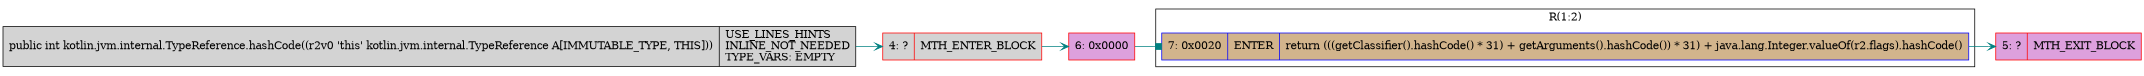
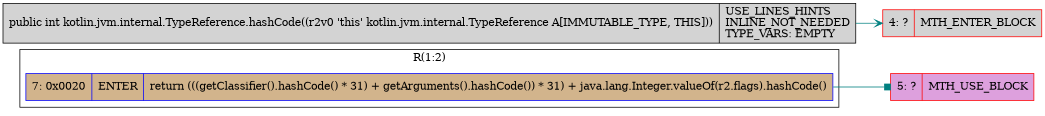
(1102, 46) -> none
(1979, 46) -> (858, 87)
(2084, 46) -> (978, 87)
